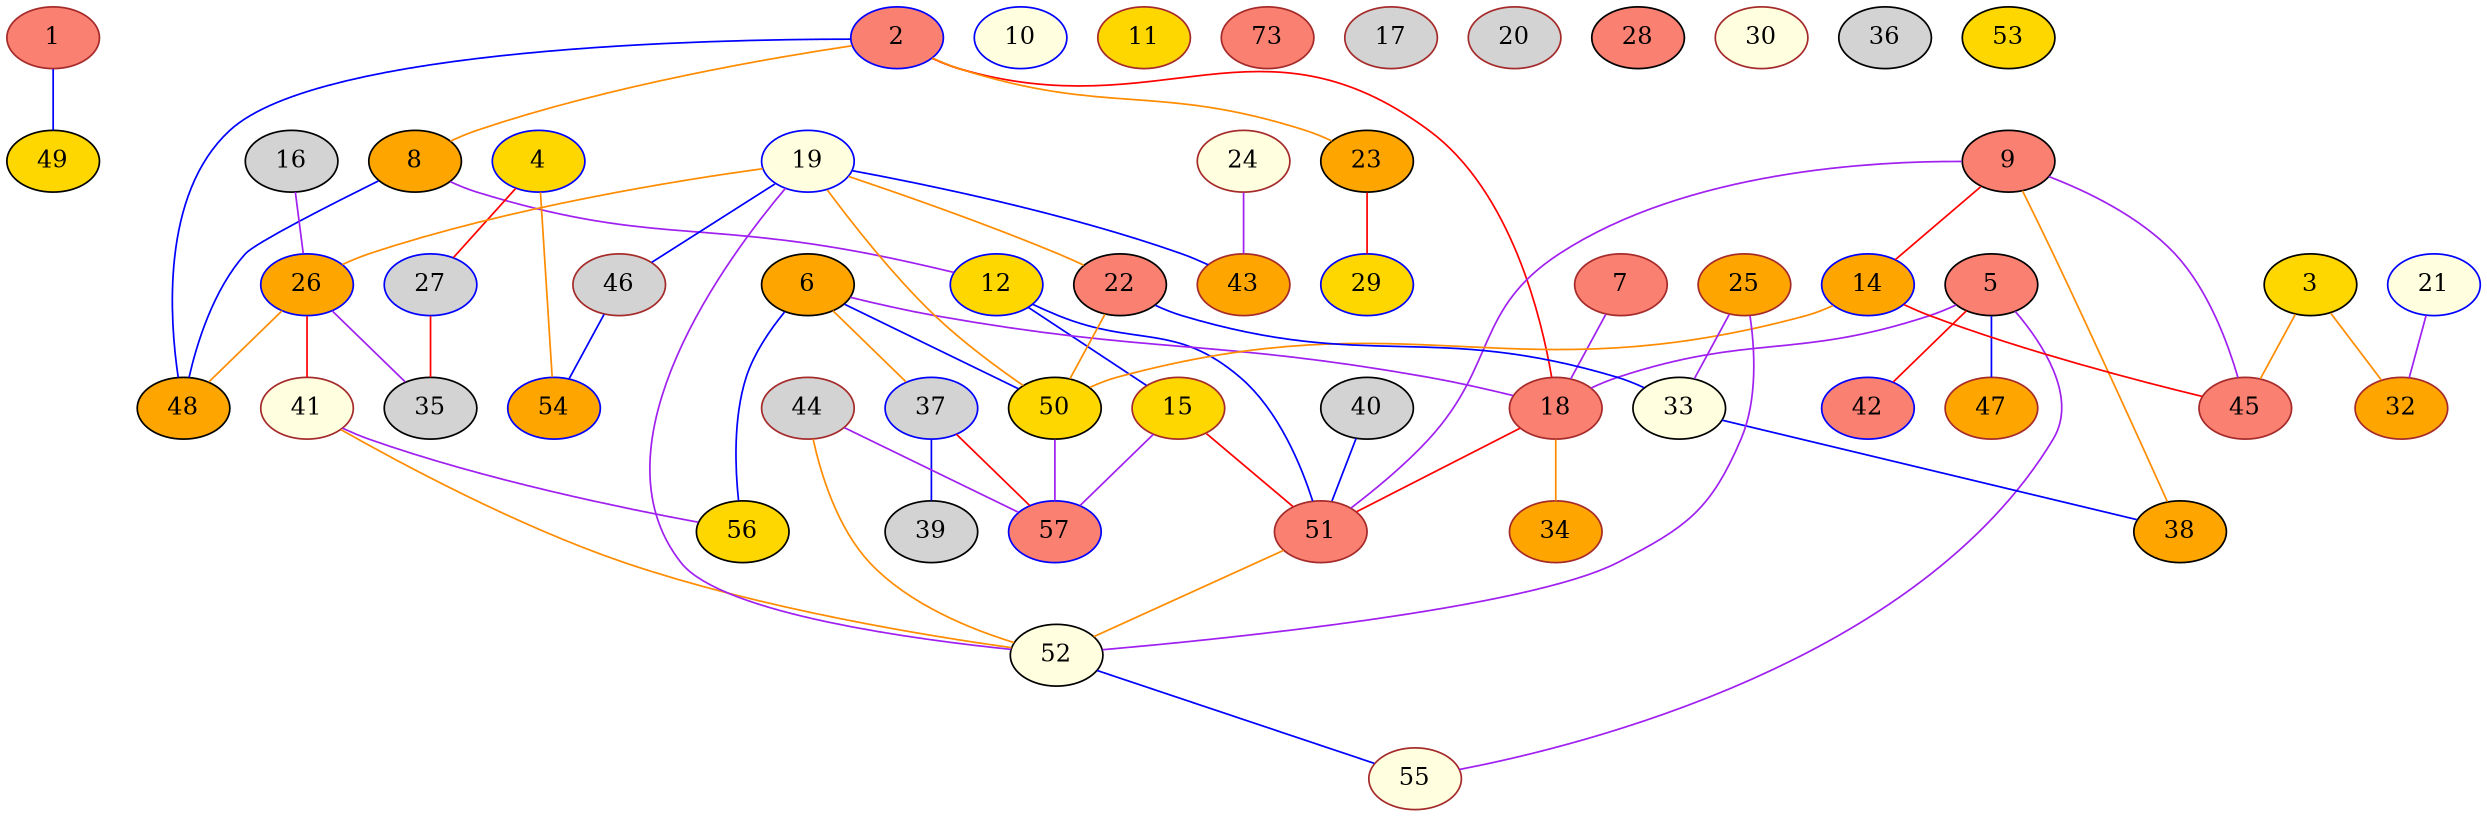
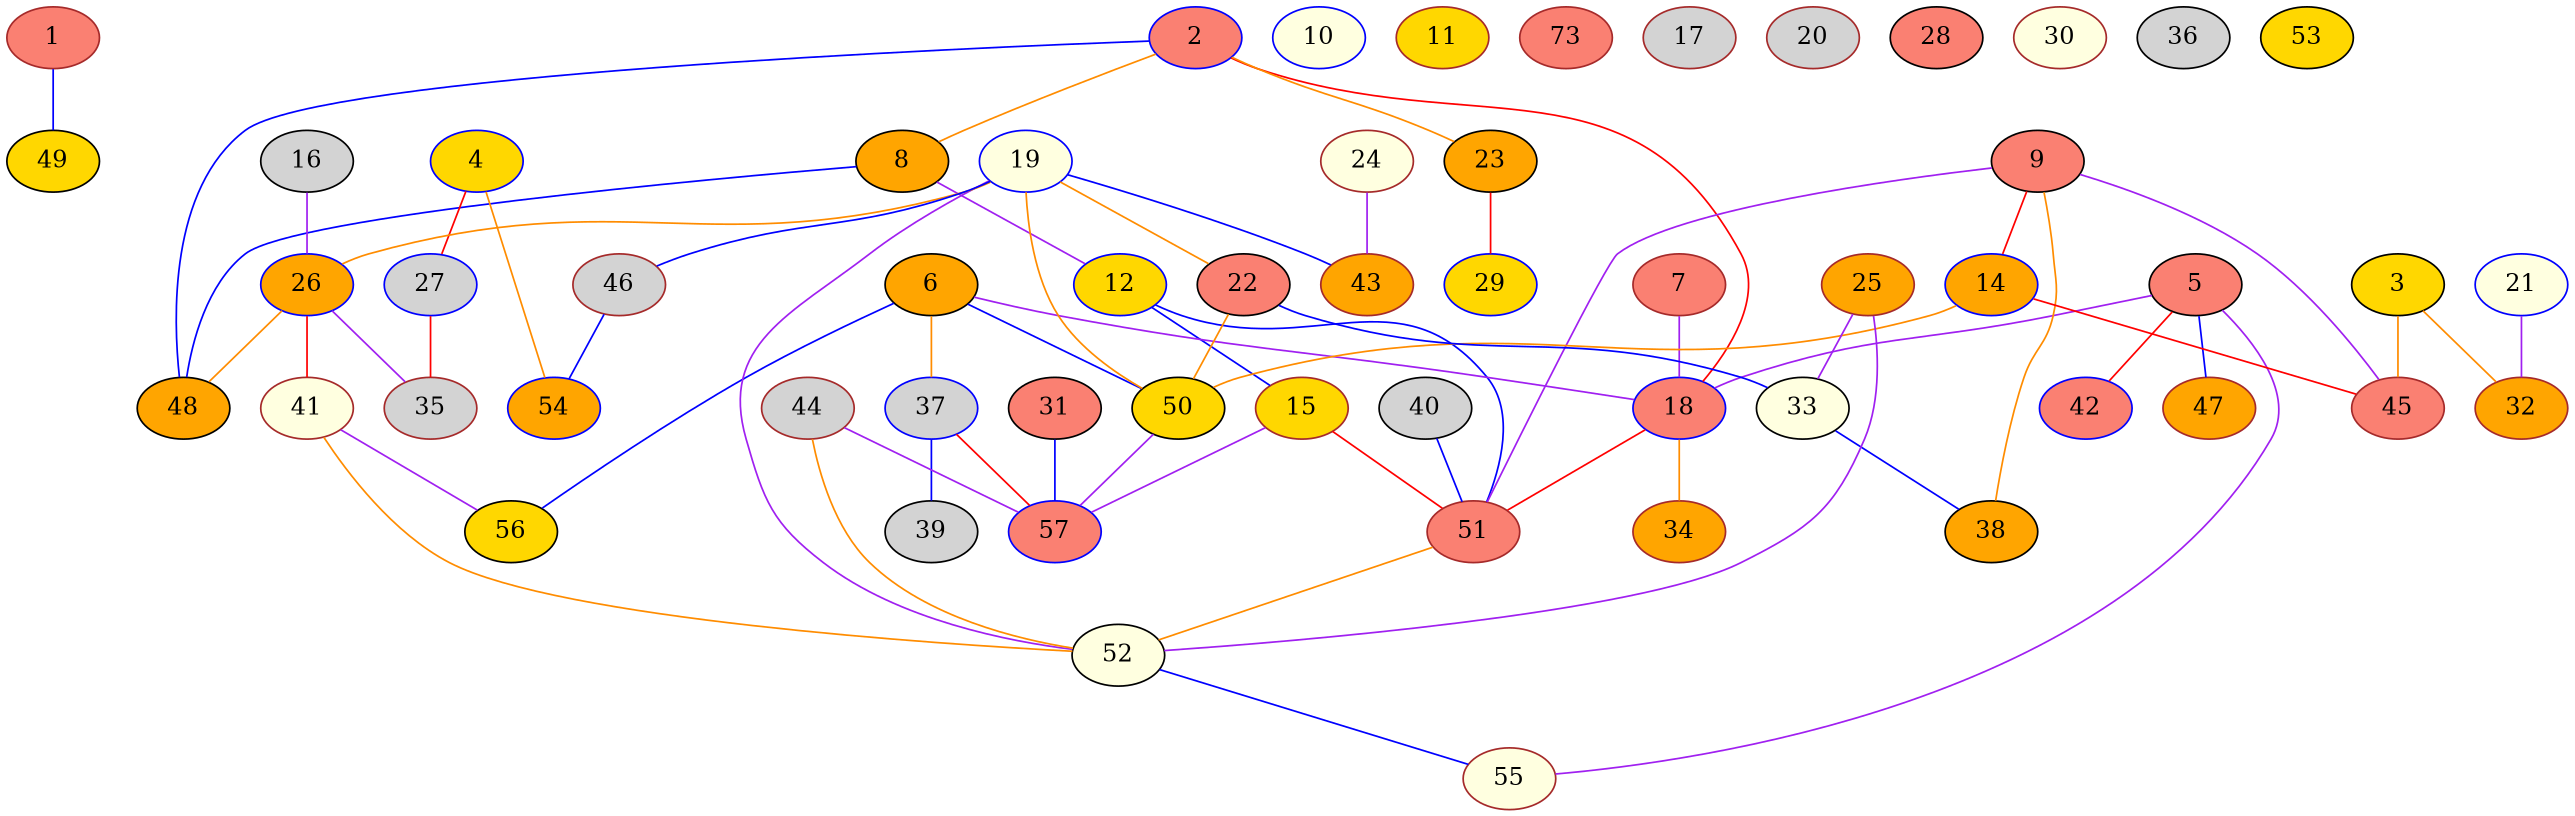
(431, 408) -> (431, 408)
none -> (1055, 408)
(1556, 408) -> (1679, 408)
